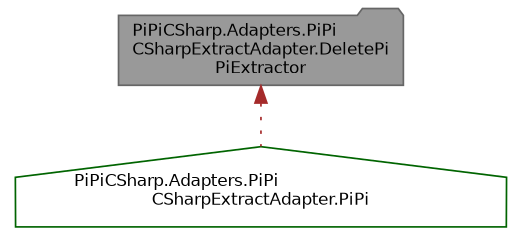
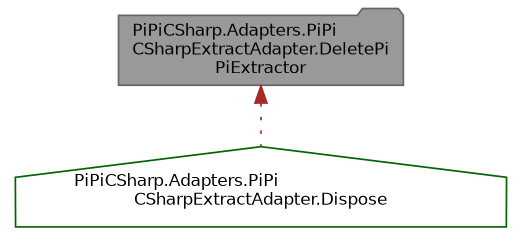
(261, 191) -> (261, 191)
